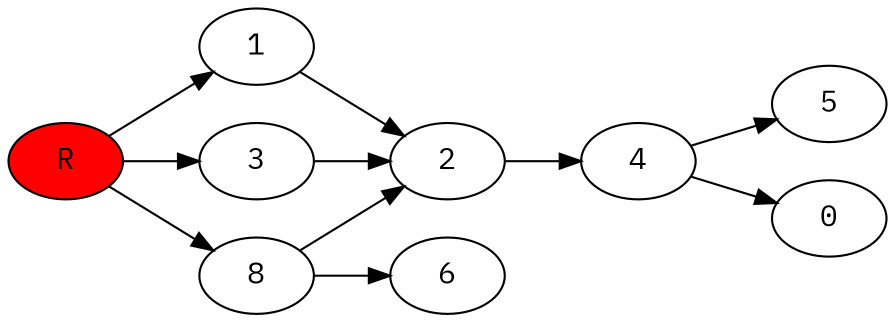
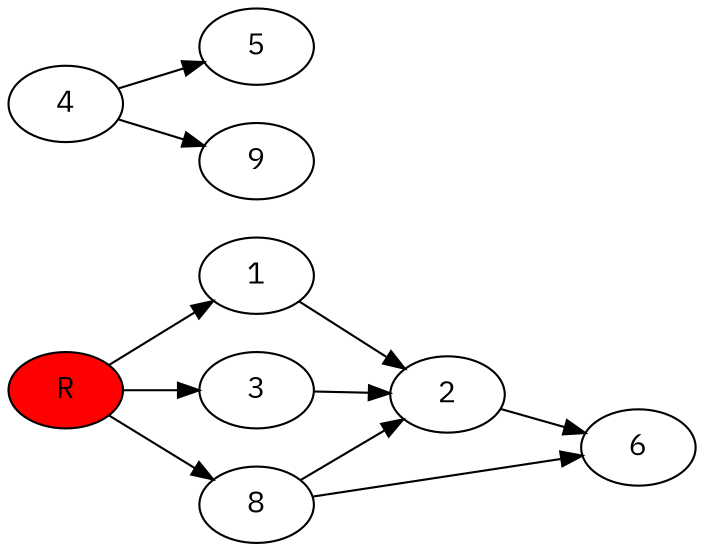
(533, 161) -> (533, 418)
(829, 218) -> (257, 161)
